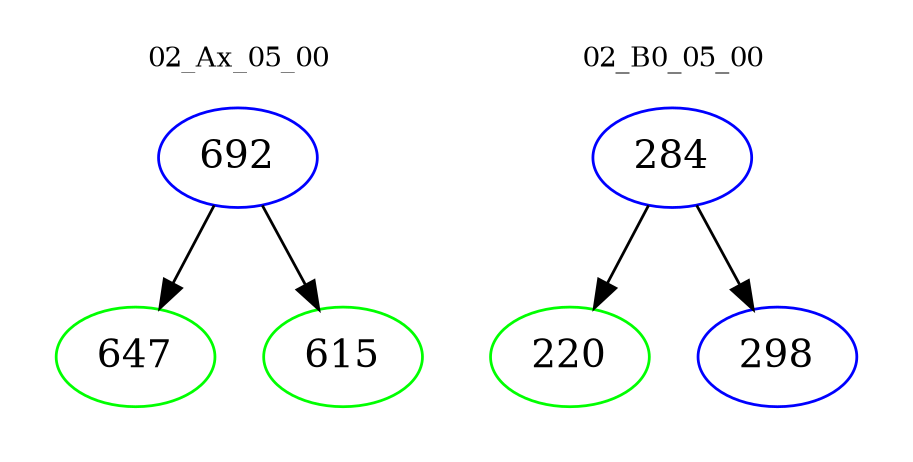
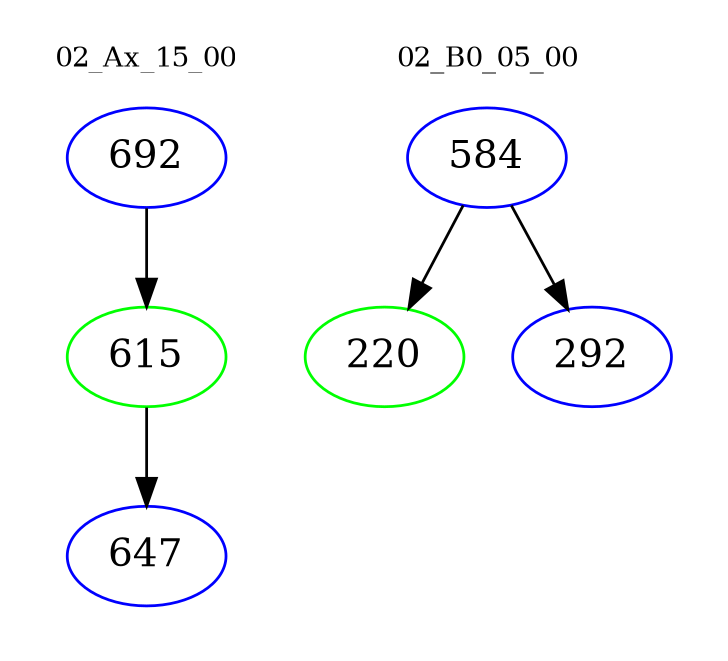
(239, 59) -> (147, 59)
(672, 158) -> (487, 158)
(194, 244) -> (147, 443)
(136, 357) -> (147, 556)
(777, 357) -> (592, 357)
